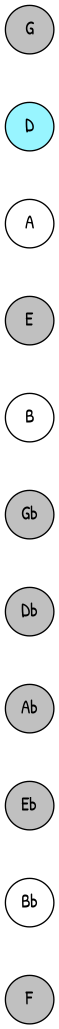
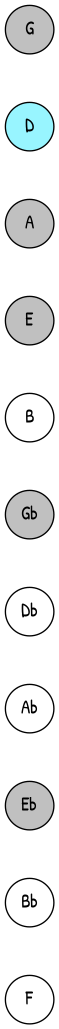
(30, 224) -> (30, 224)
(30, 612) -> (30, 612)
(30, 709) -> (30, 709)
(30, 1000) -> (30, 1000)
